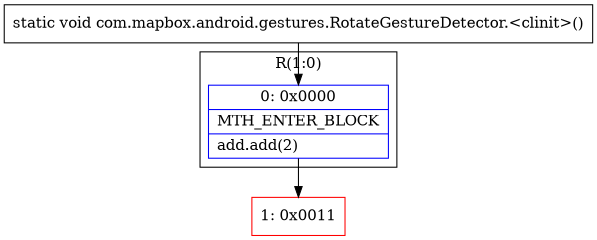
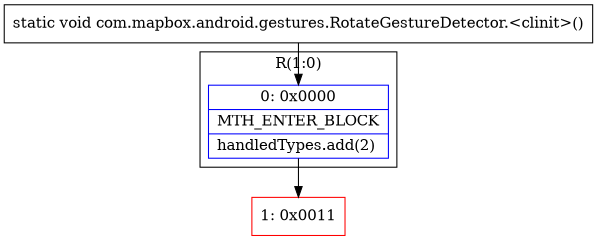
(258, 146) -> (296, 146)
